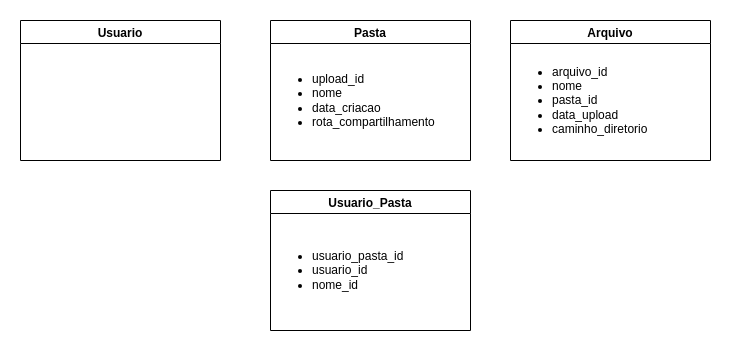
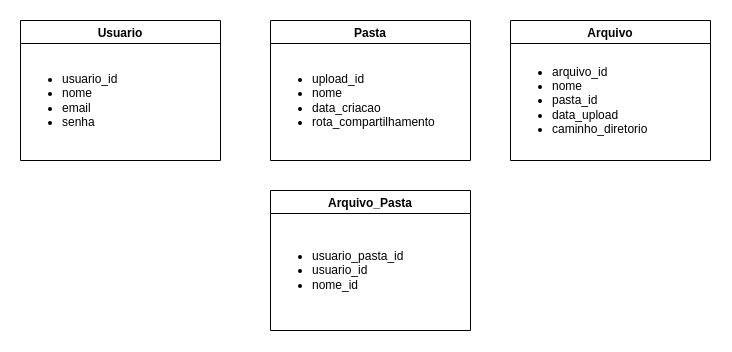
none -> (121, 101)
(370, 203) -> (370, 203)
